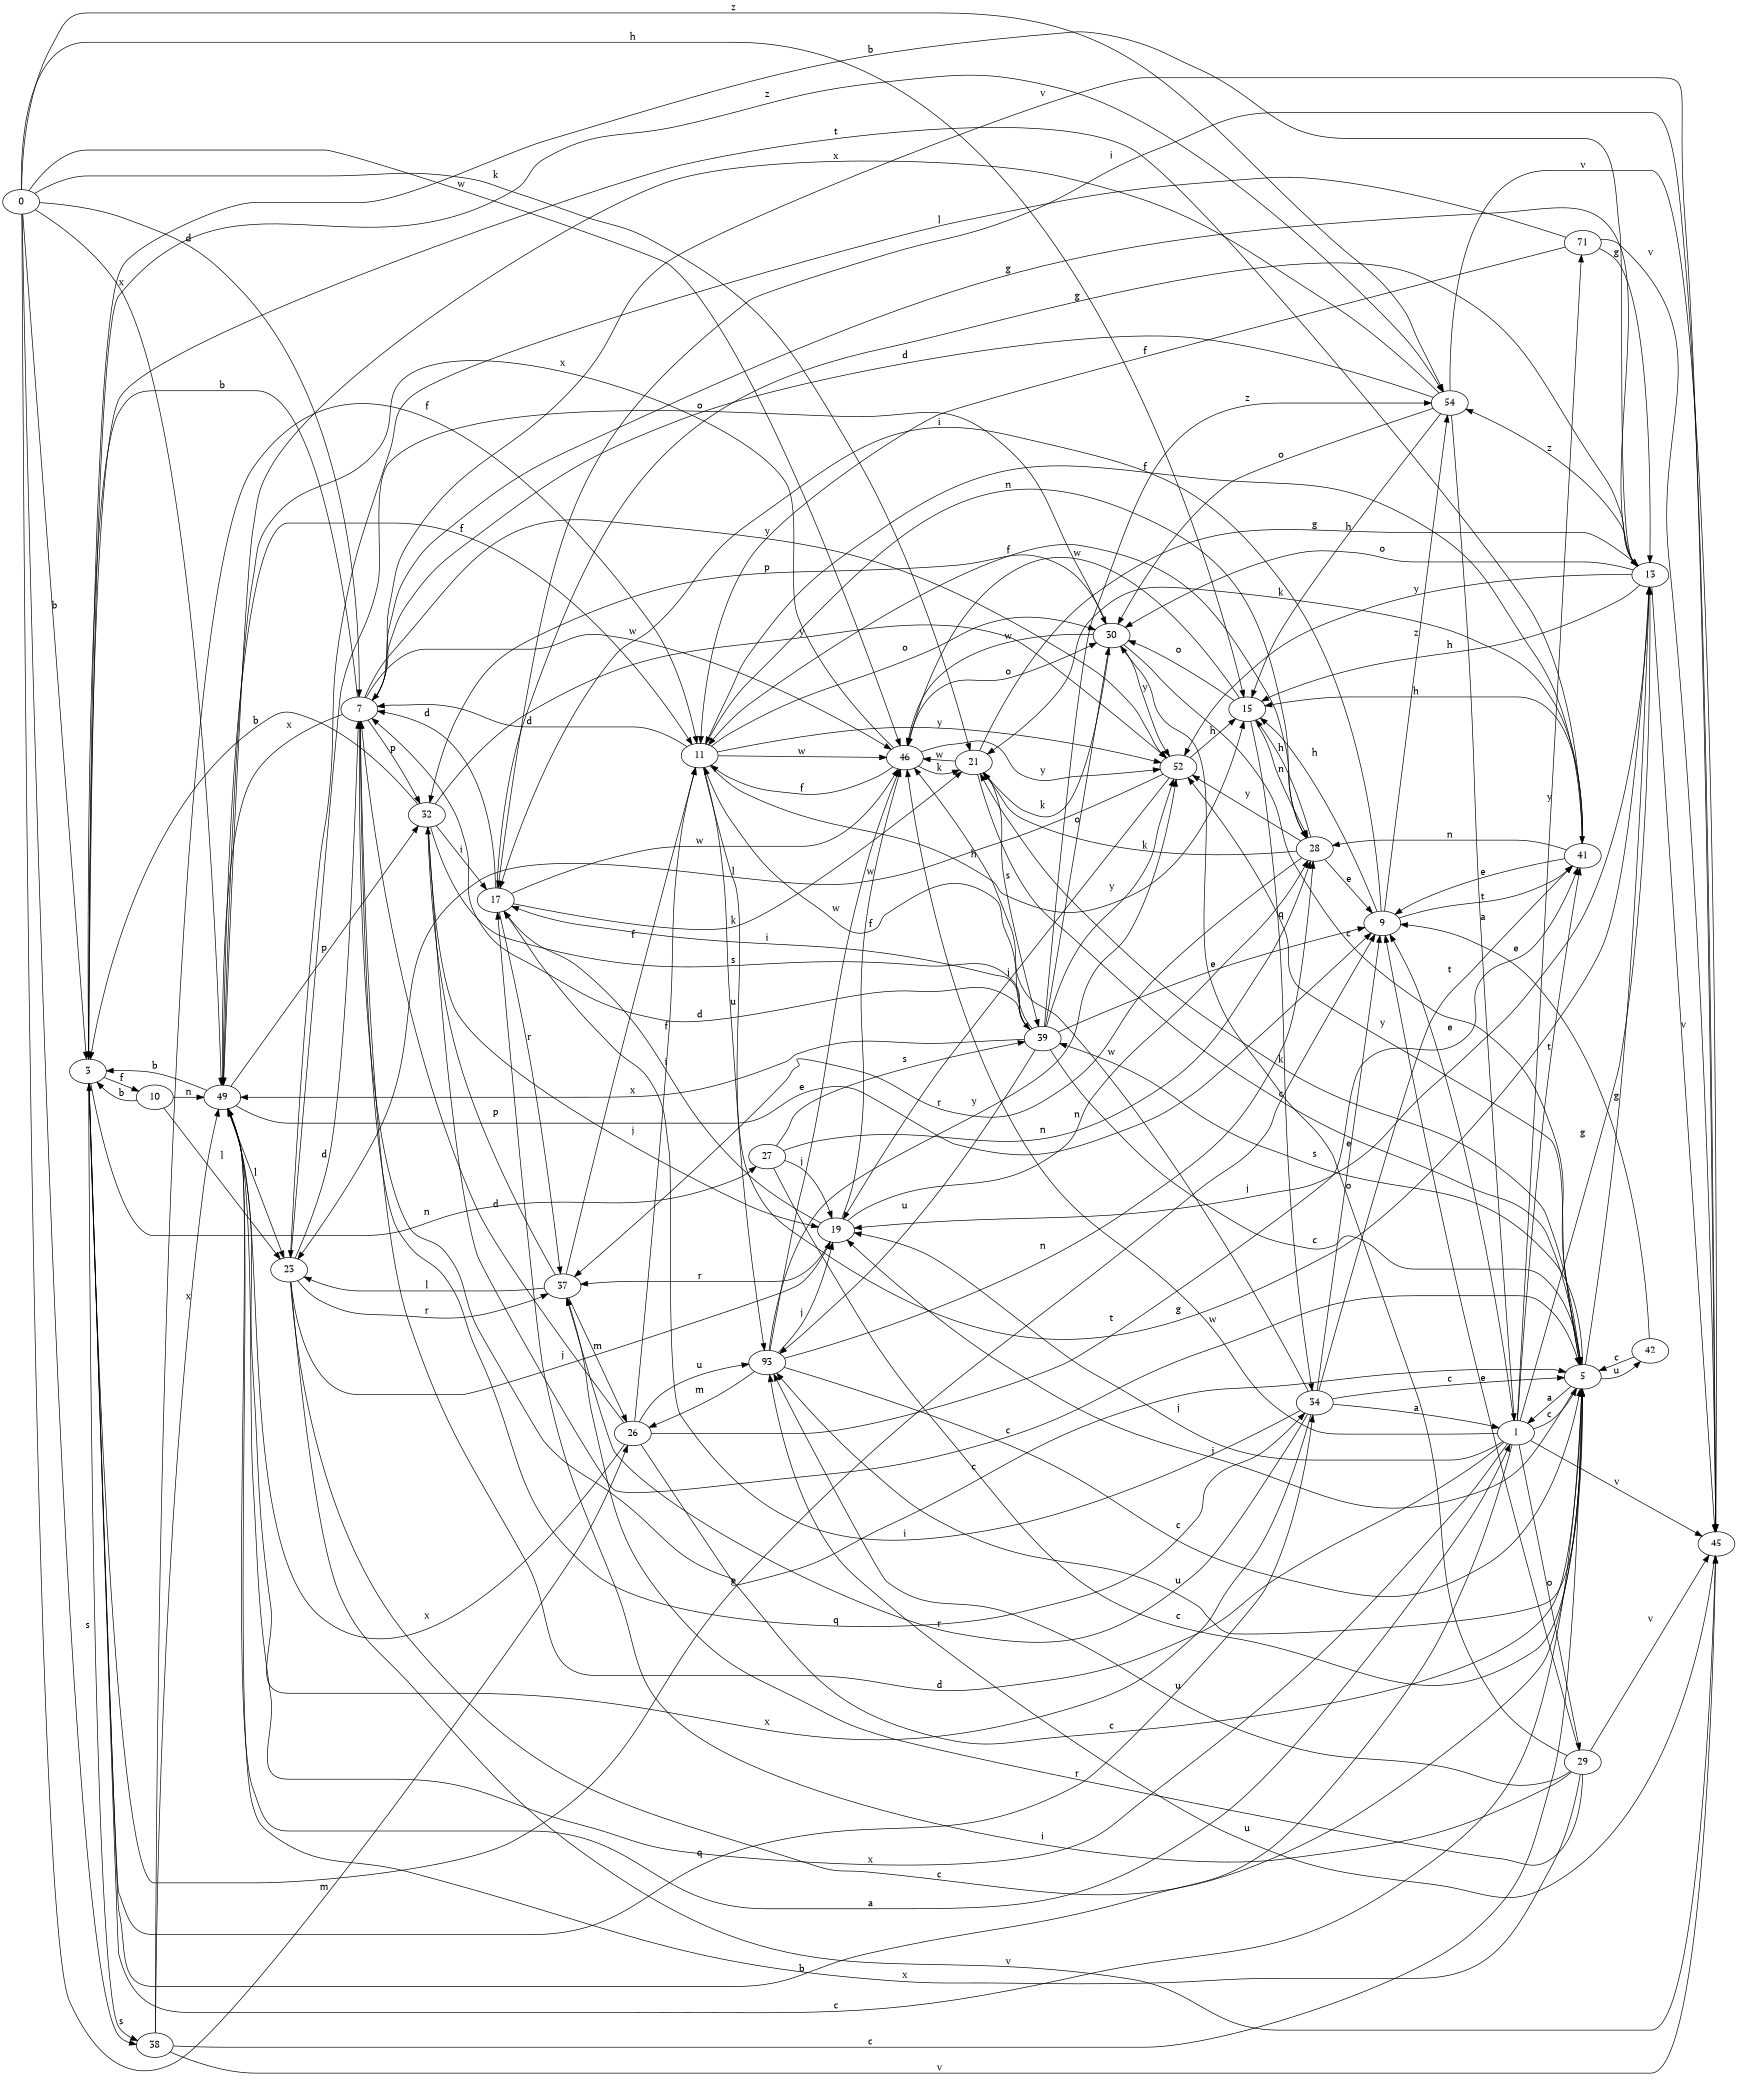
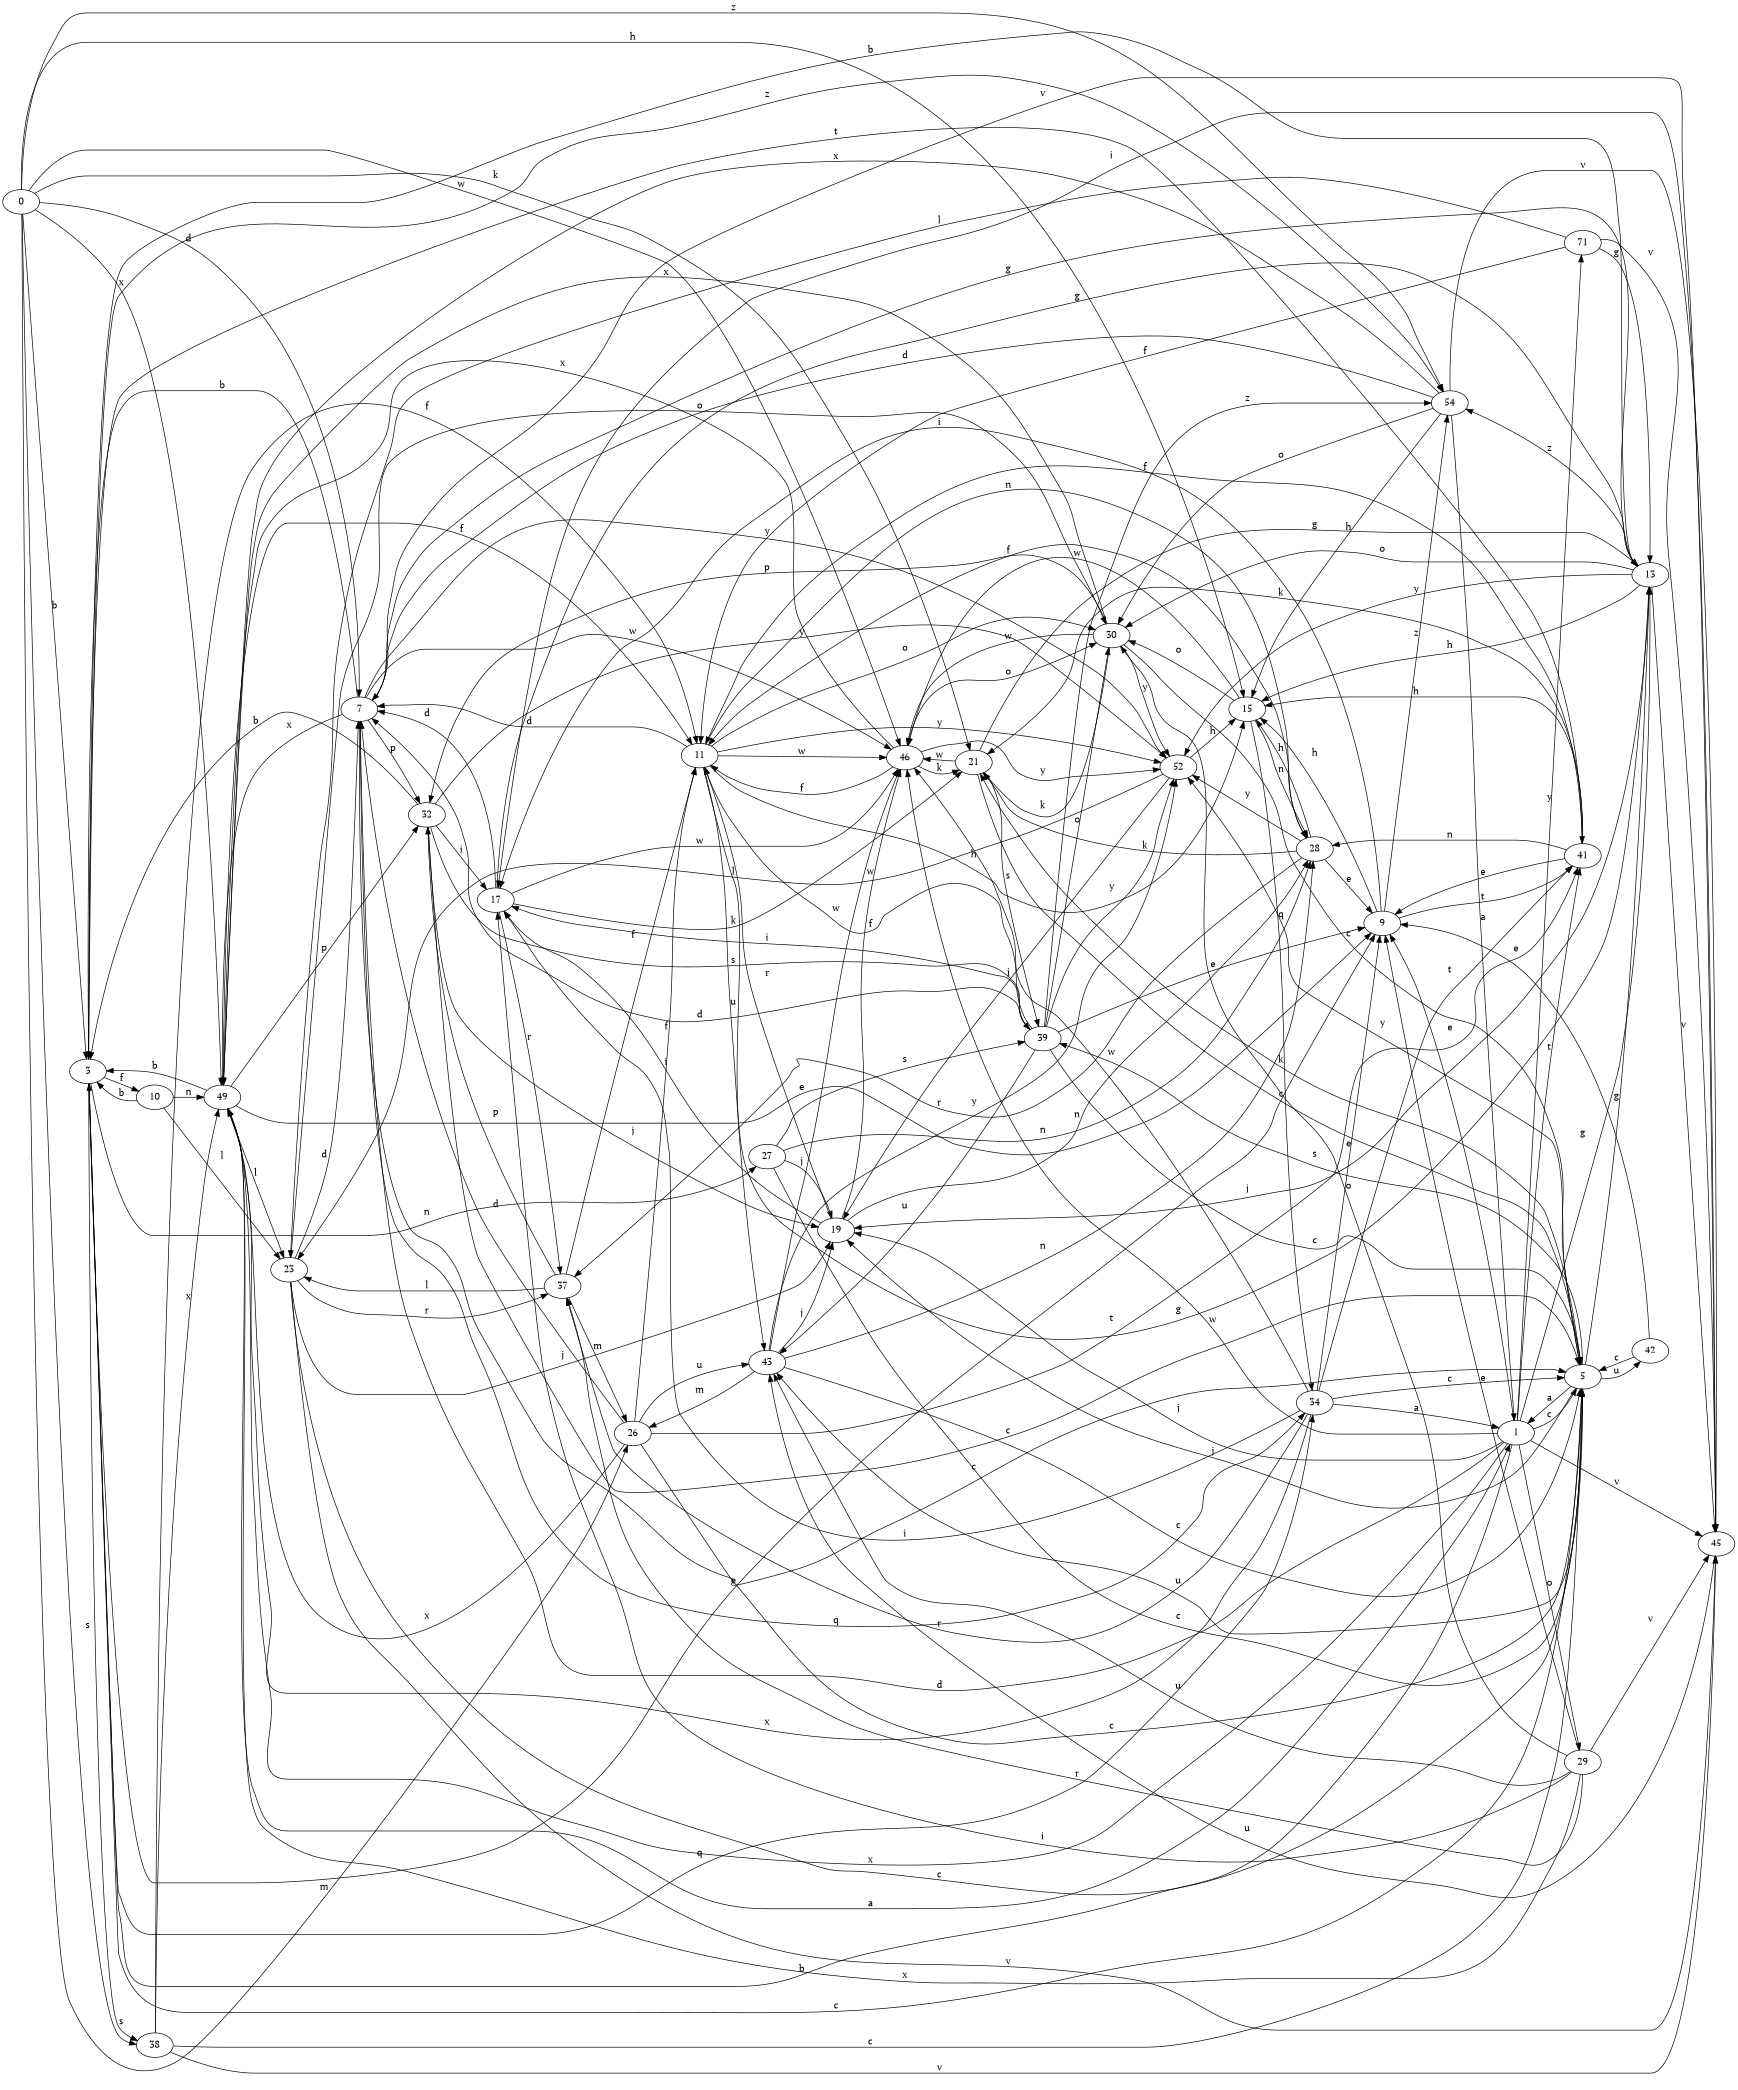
(640, 1096) -> (458, 331)
(717, 1281) -> (754, 1000)
(767, 1363) -> (767, 1363)
